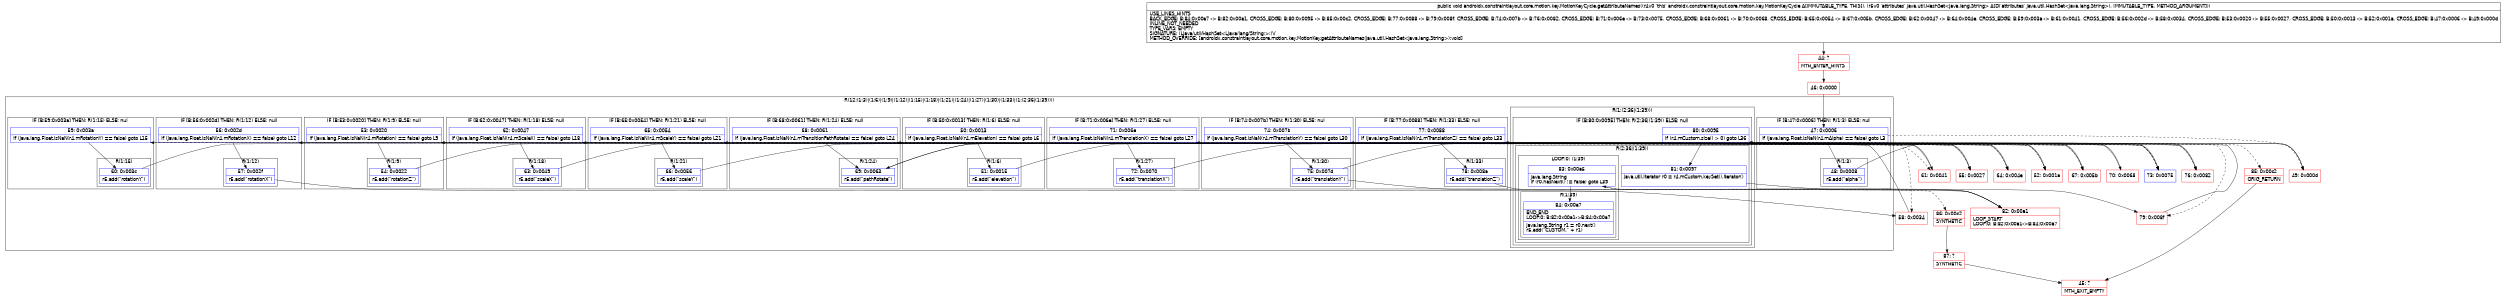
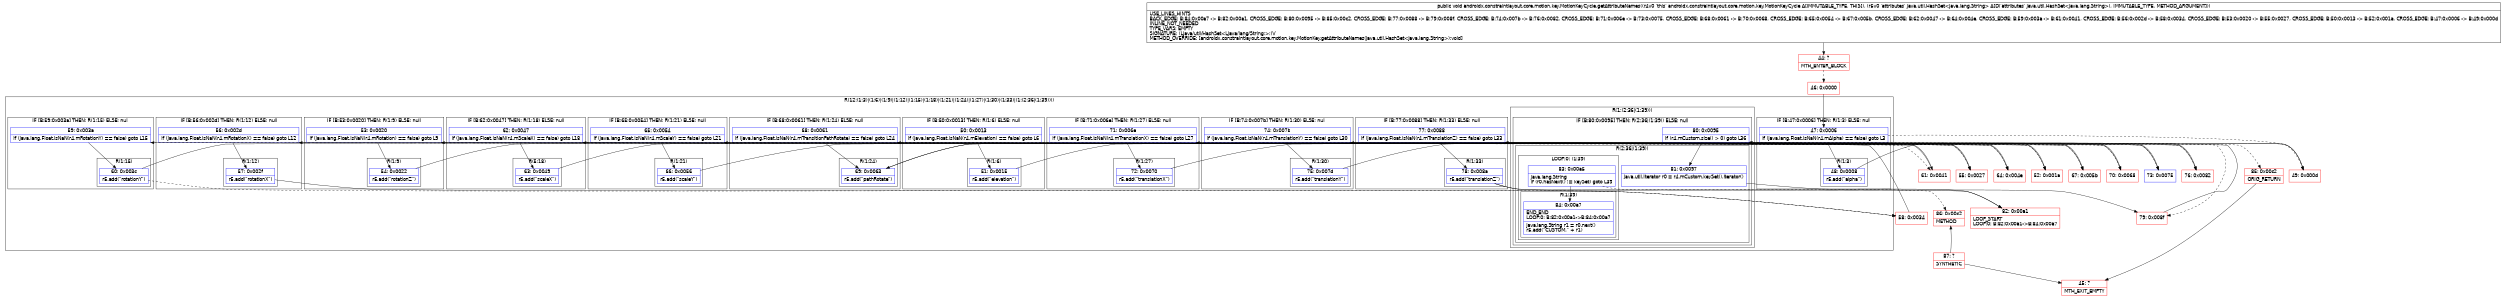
(1823, 66) -> (1824, 66)
(1824, 75) -> (1824, 75)
(1133, 143) -> (1021, 191)
(1533, 143) -> (1514, 143)
(537, 162) -> (537, 162)
(1569, 182) -> (1572, 182)
(1742, 189) -> (1976, 190)
(1806, 189) -> none
(1949, 222) -> (1946, 222)
(1947, 238) -> (1951, 241)
